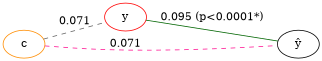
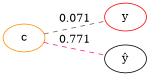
(212, 31) -> none
(126, 44) -> (75, 40)
